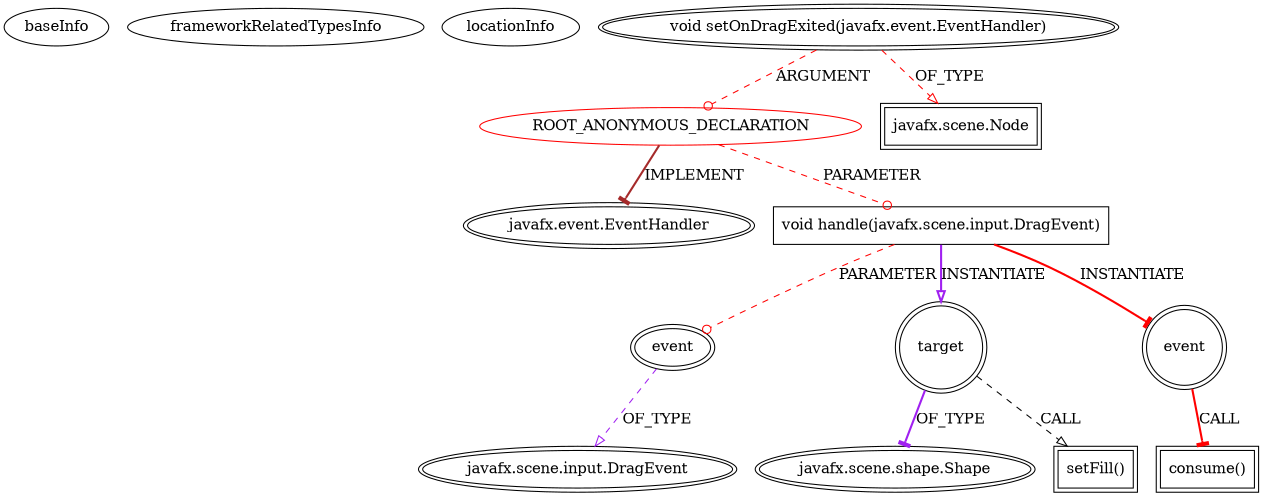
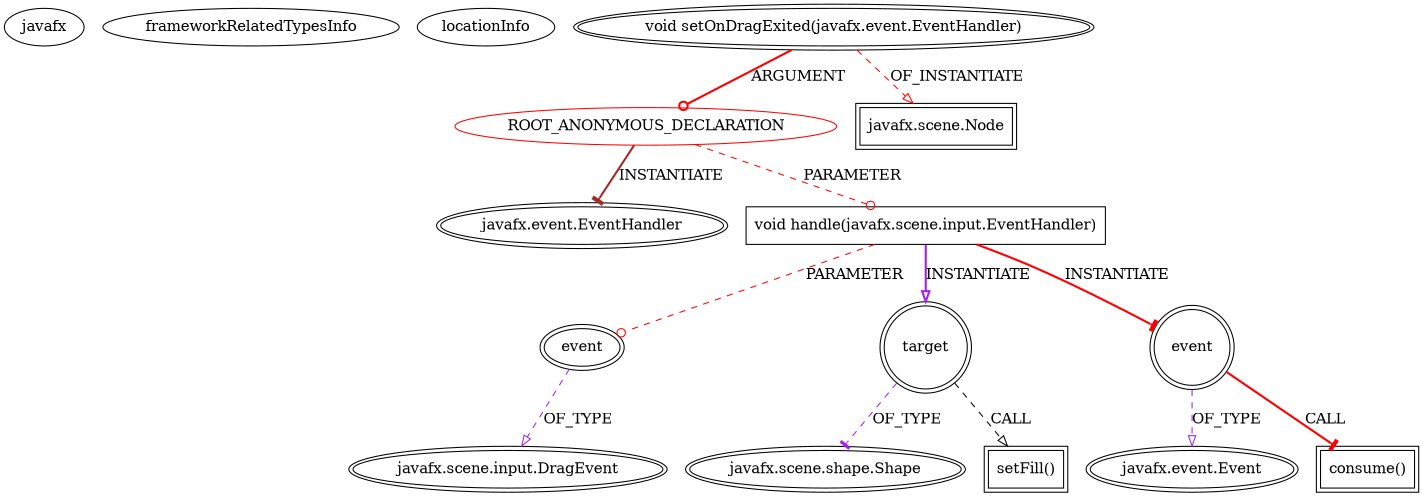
(56, 27) -> (44, 27)
(764, 77) -> (739, 77)
(950, 77) -> (957, 77)
(694, 176) -> (671, 176)
(941, 226) -> (926, 226)
(915, 416) -> (872, 413)
none -> (1192, 469)
